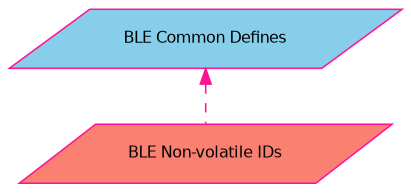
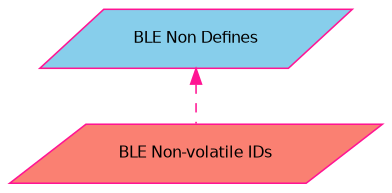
(206, 39) -> (196, 39)
